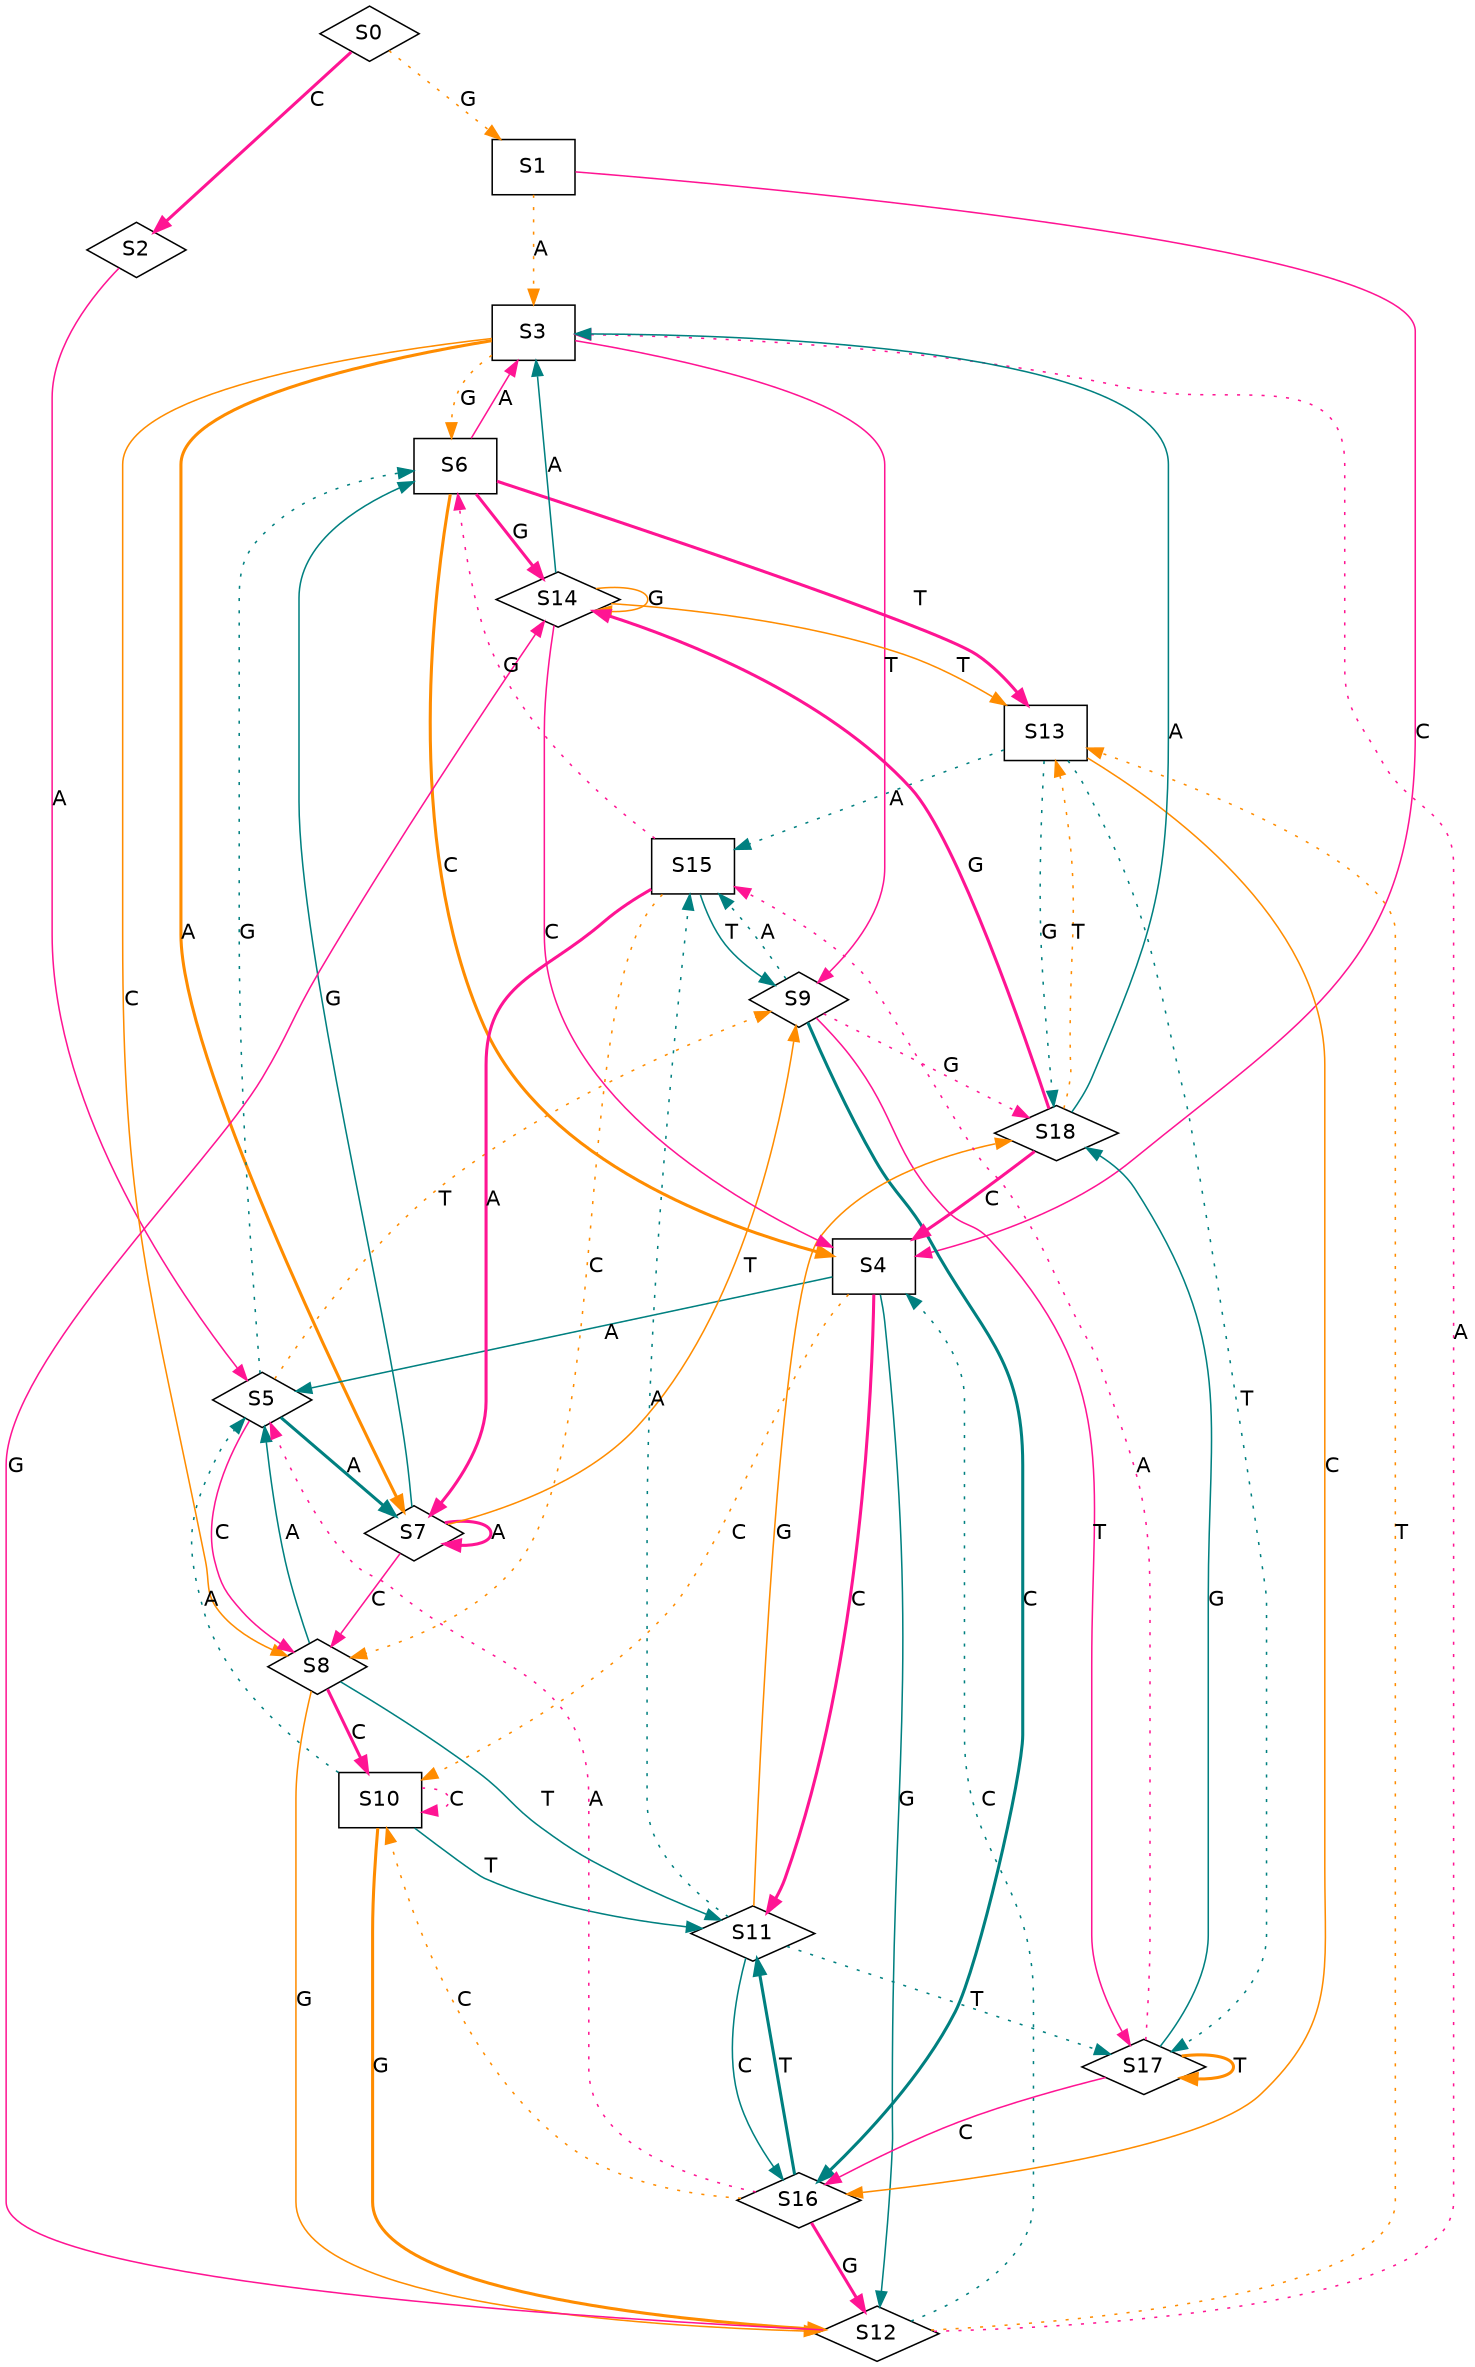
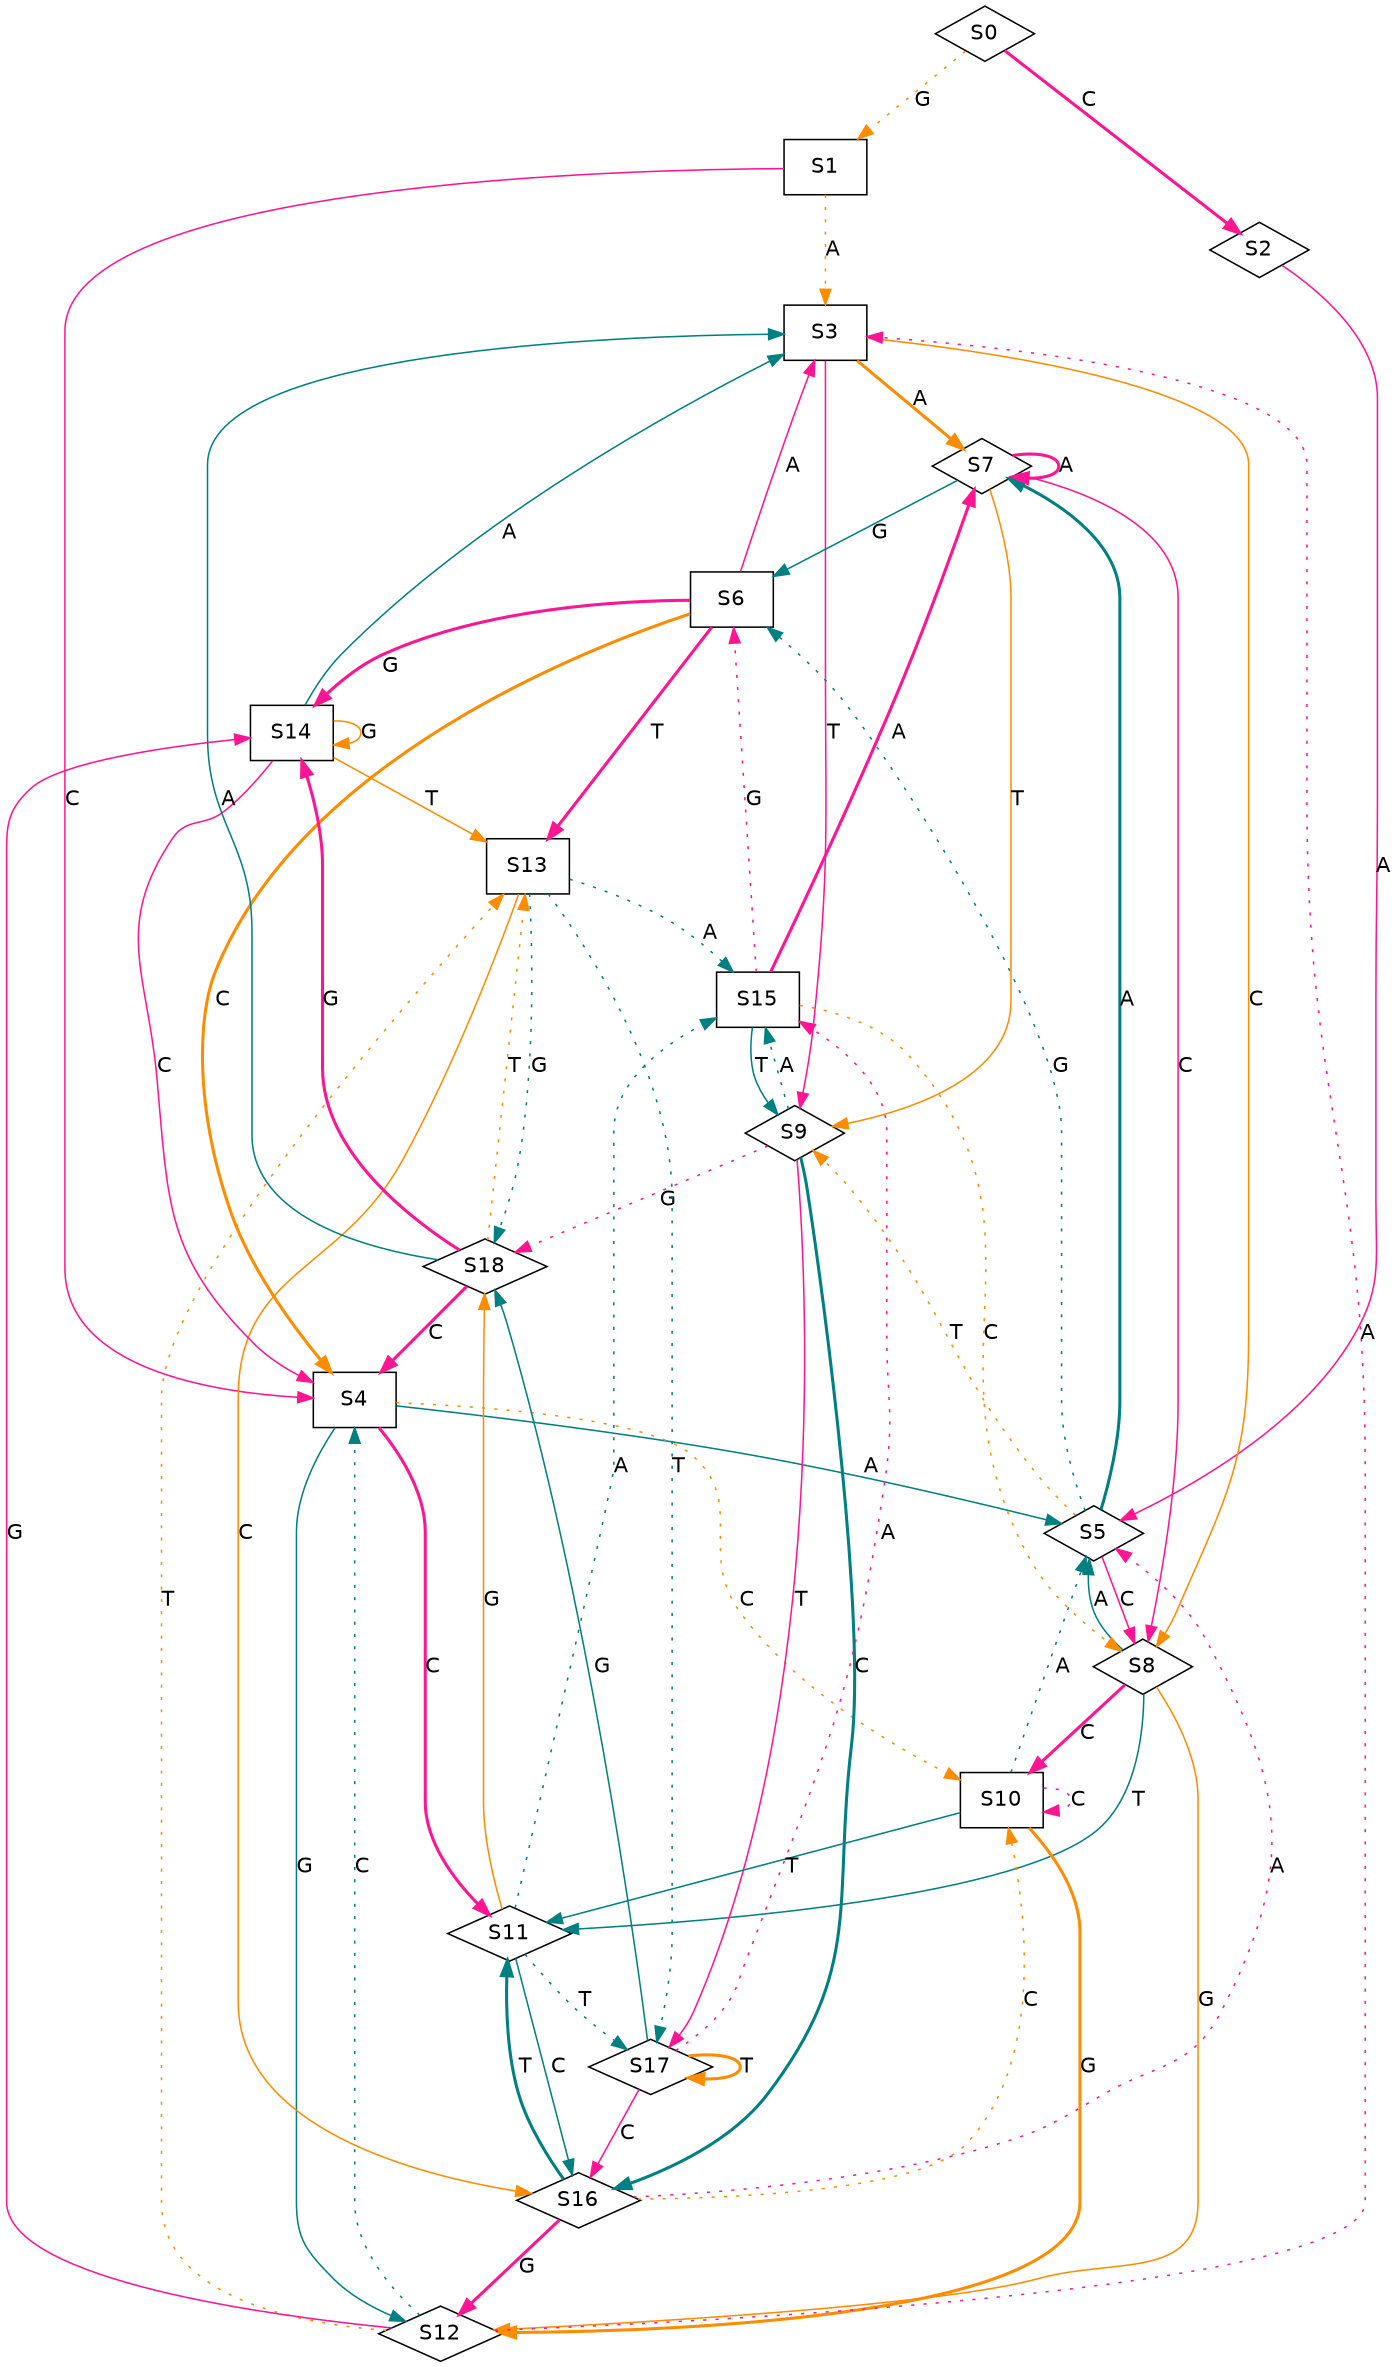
(463, 384) -> none
(558, 600) -> (292, 733)
